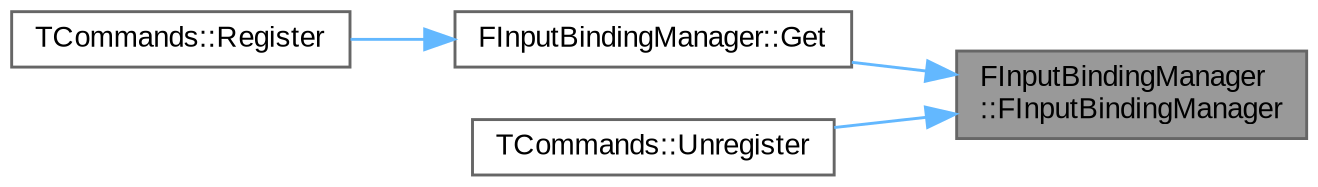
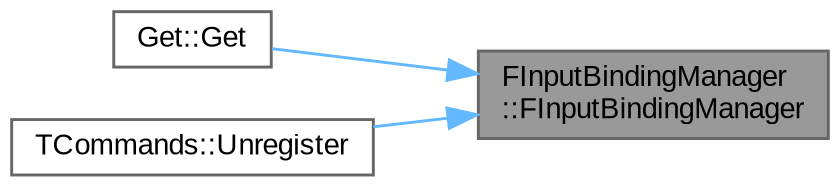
(181, 39) -> none
(653, 39) -> (192, 39)
